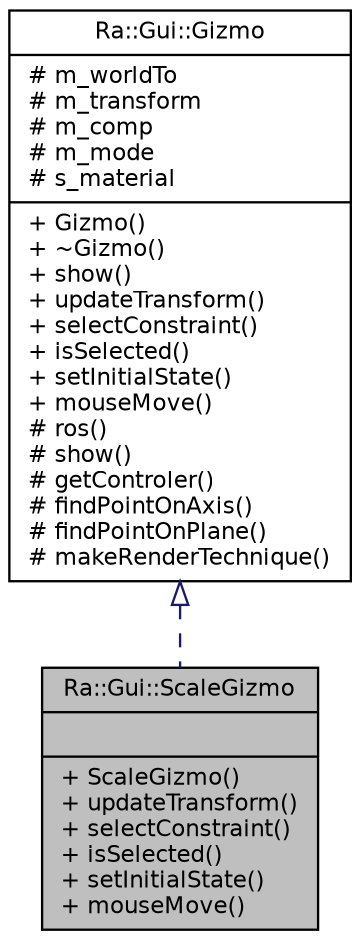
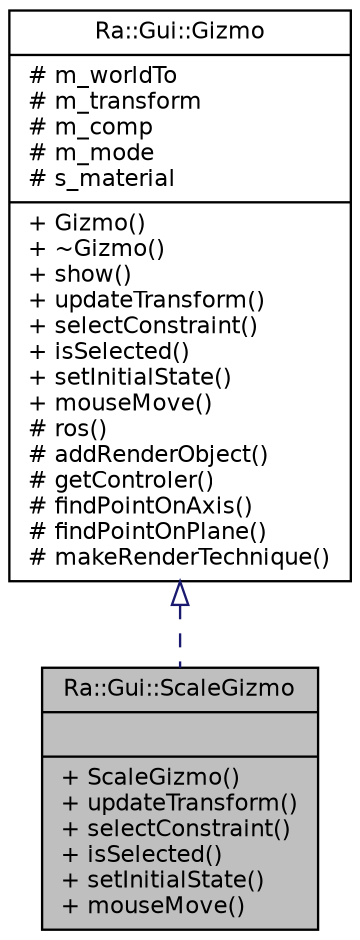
(81, 455) -> (149, 455)
